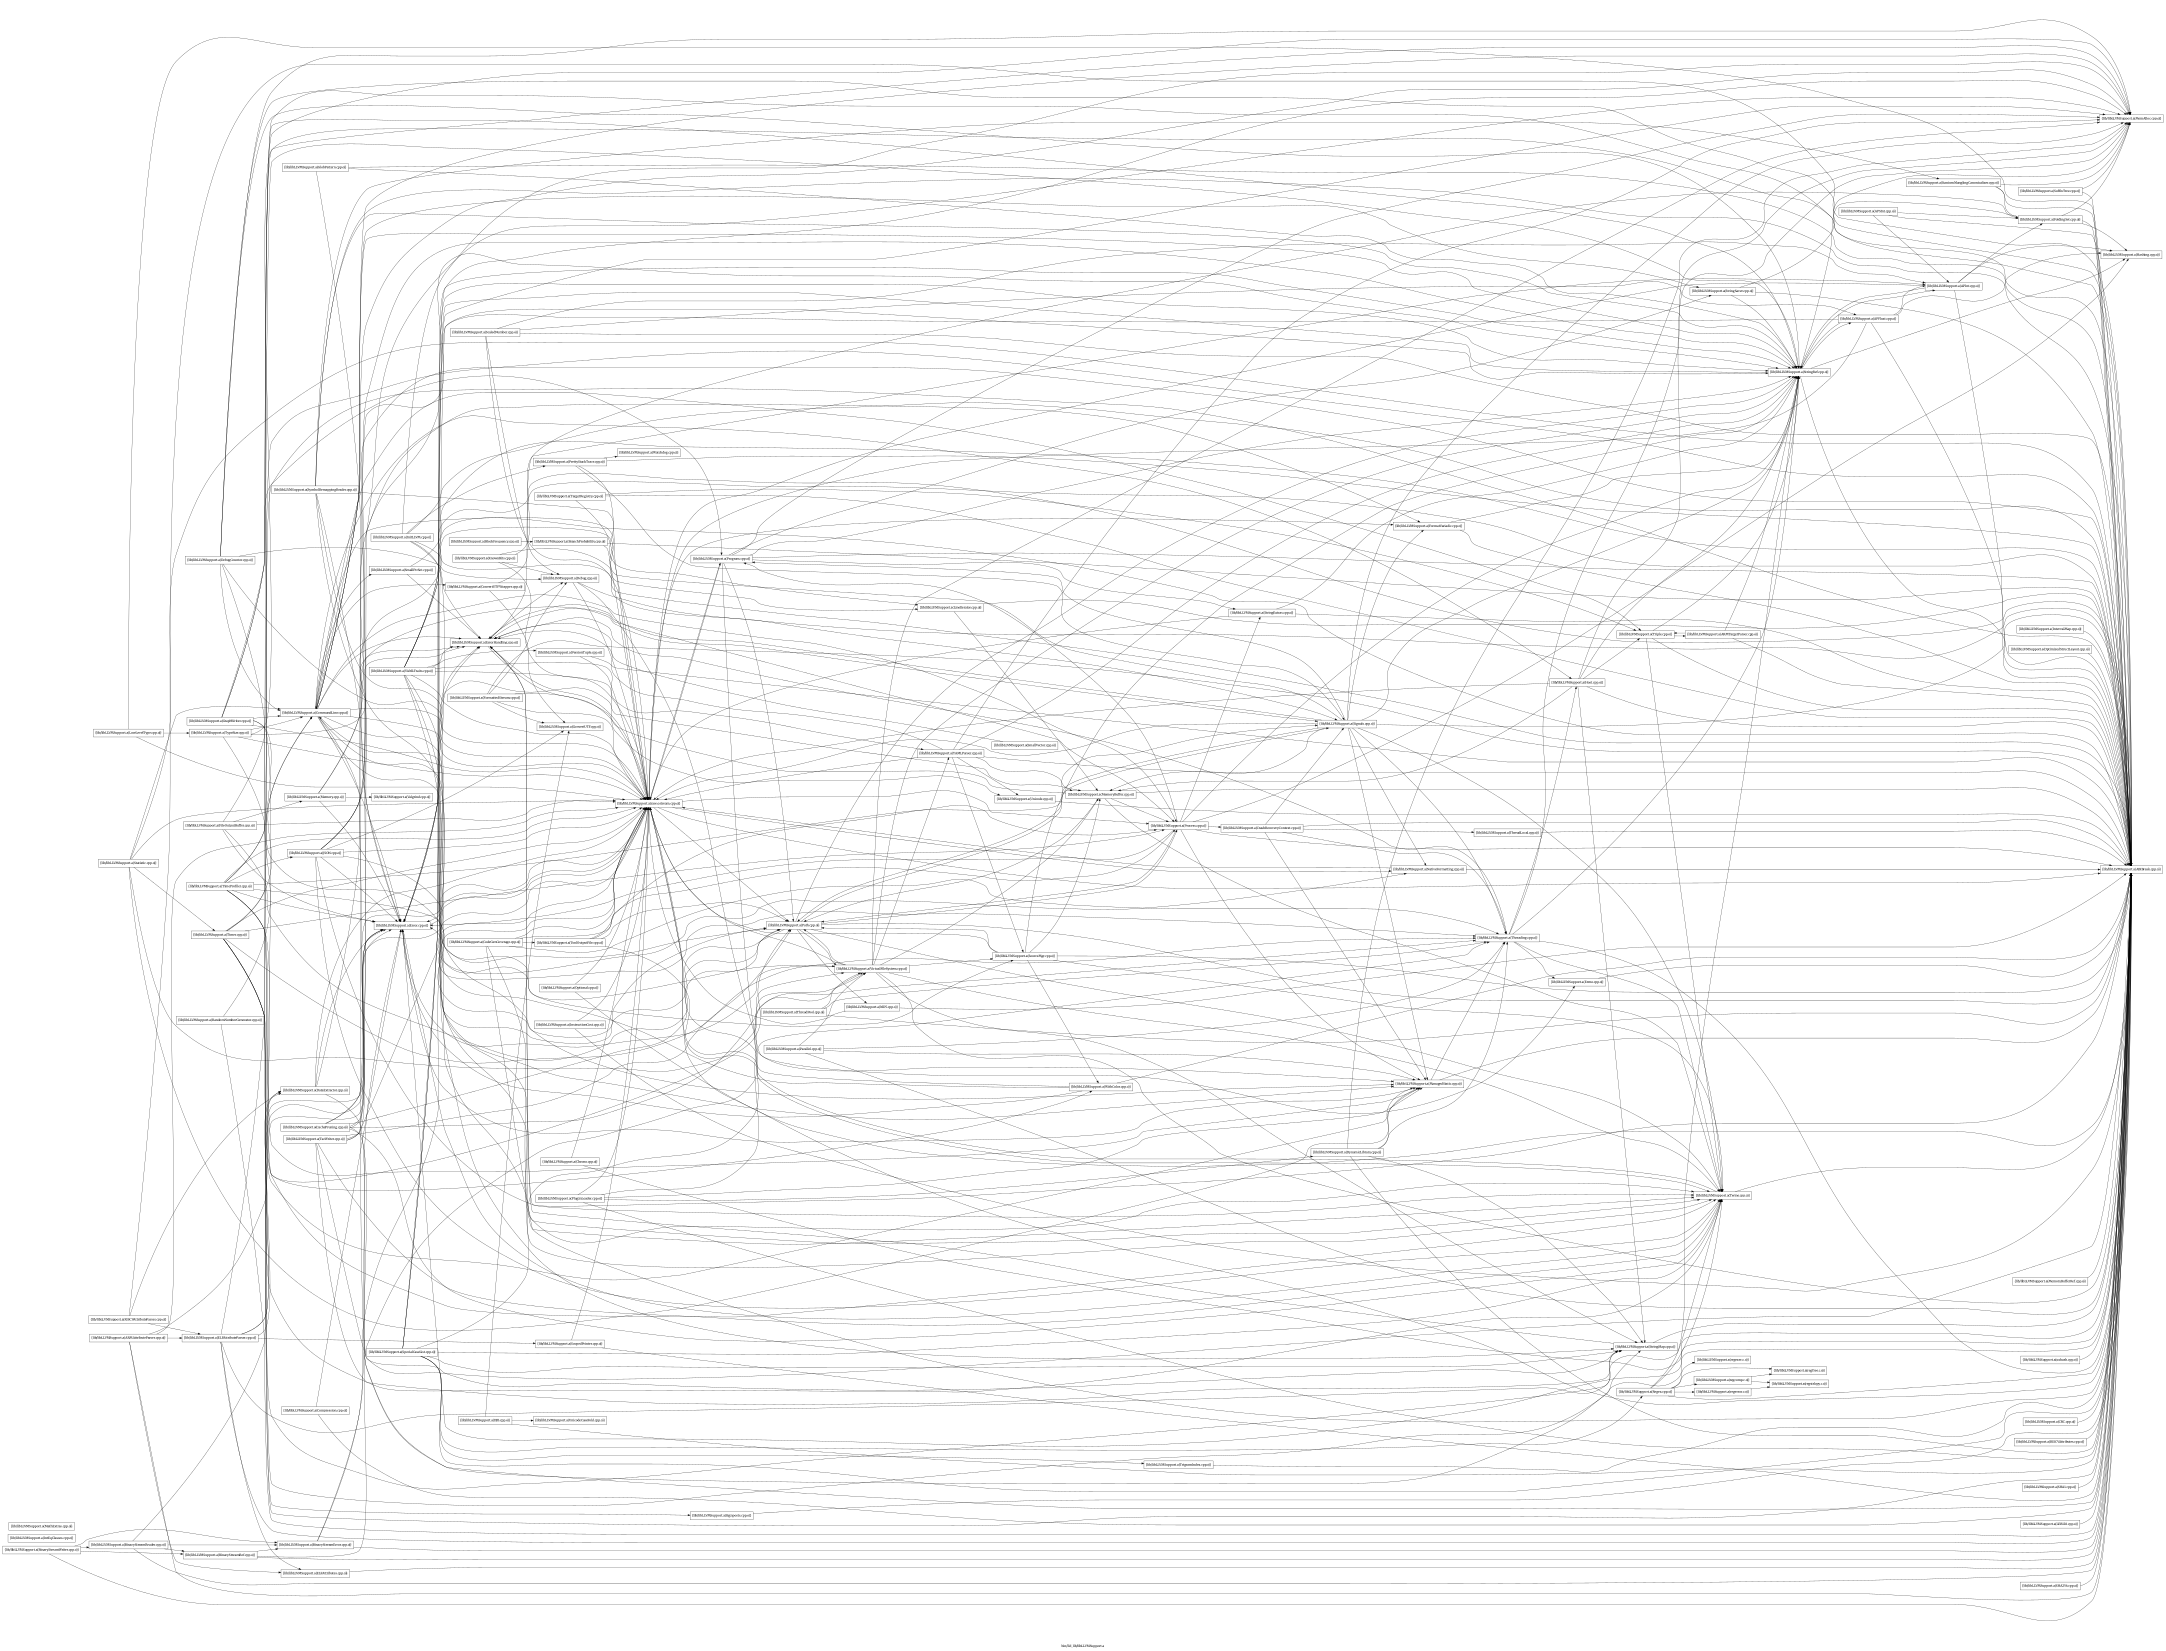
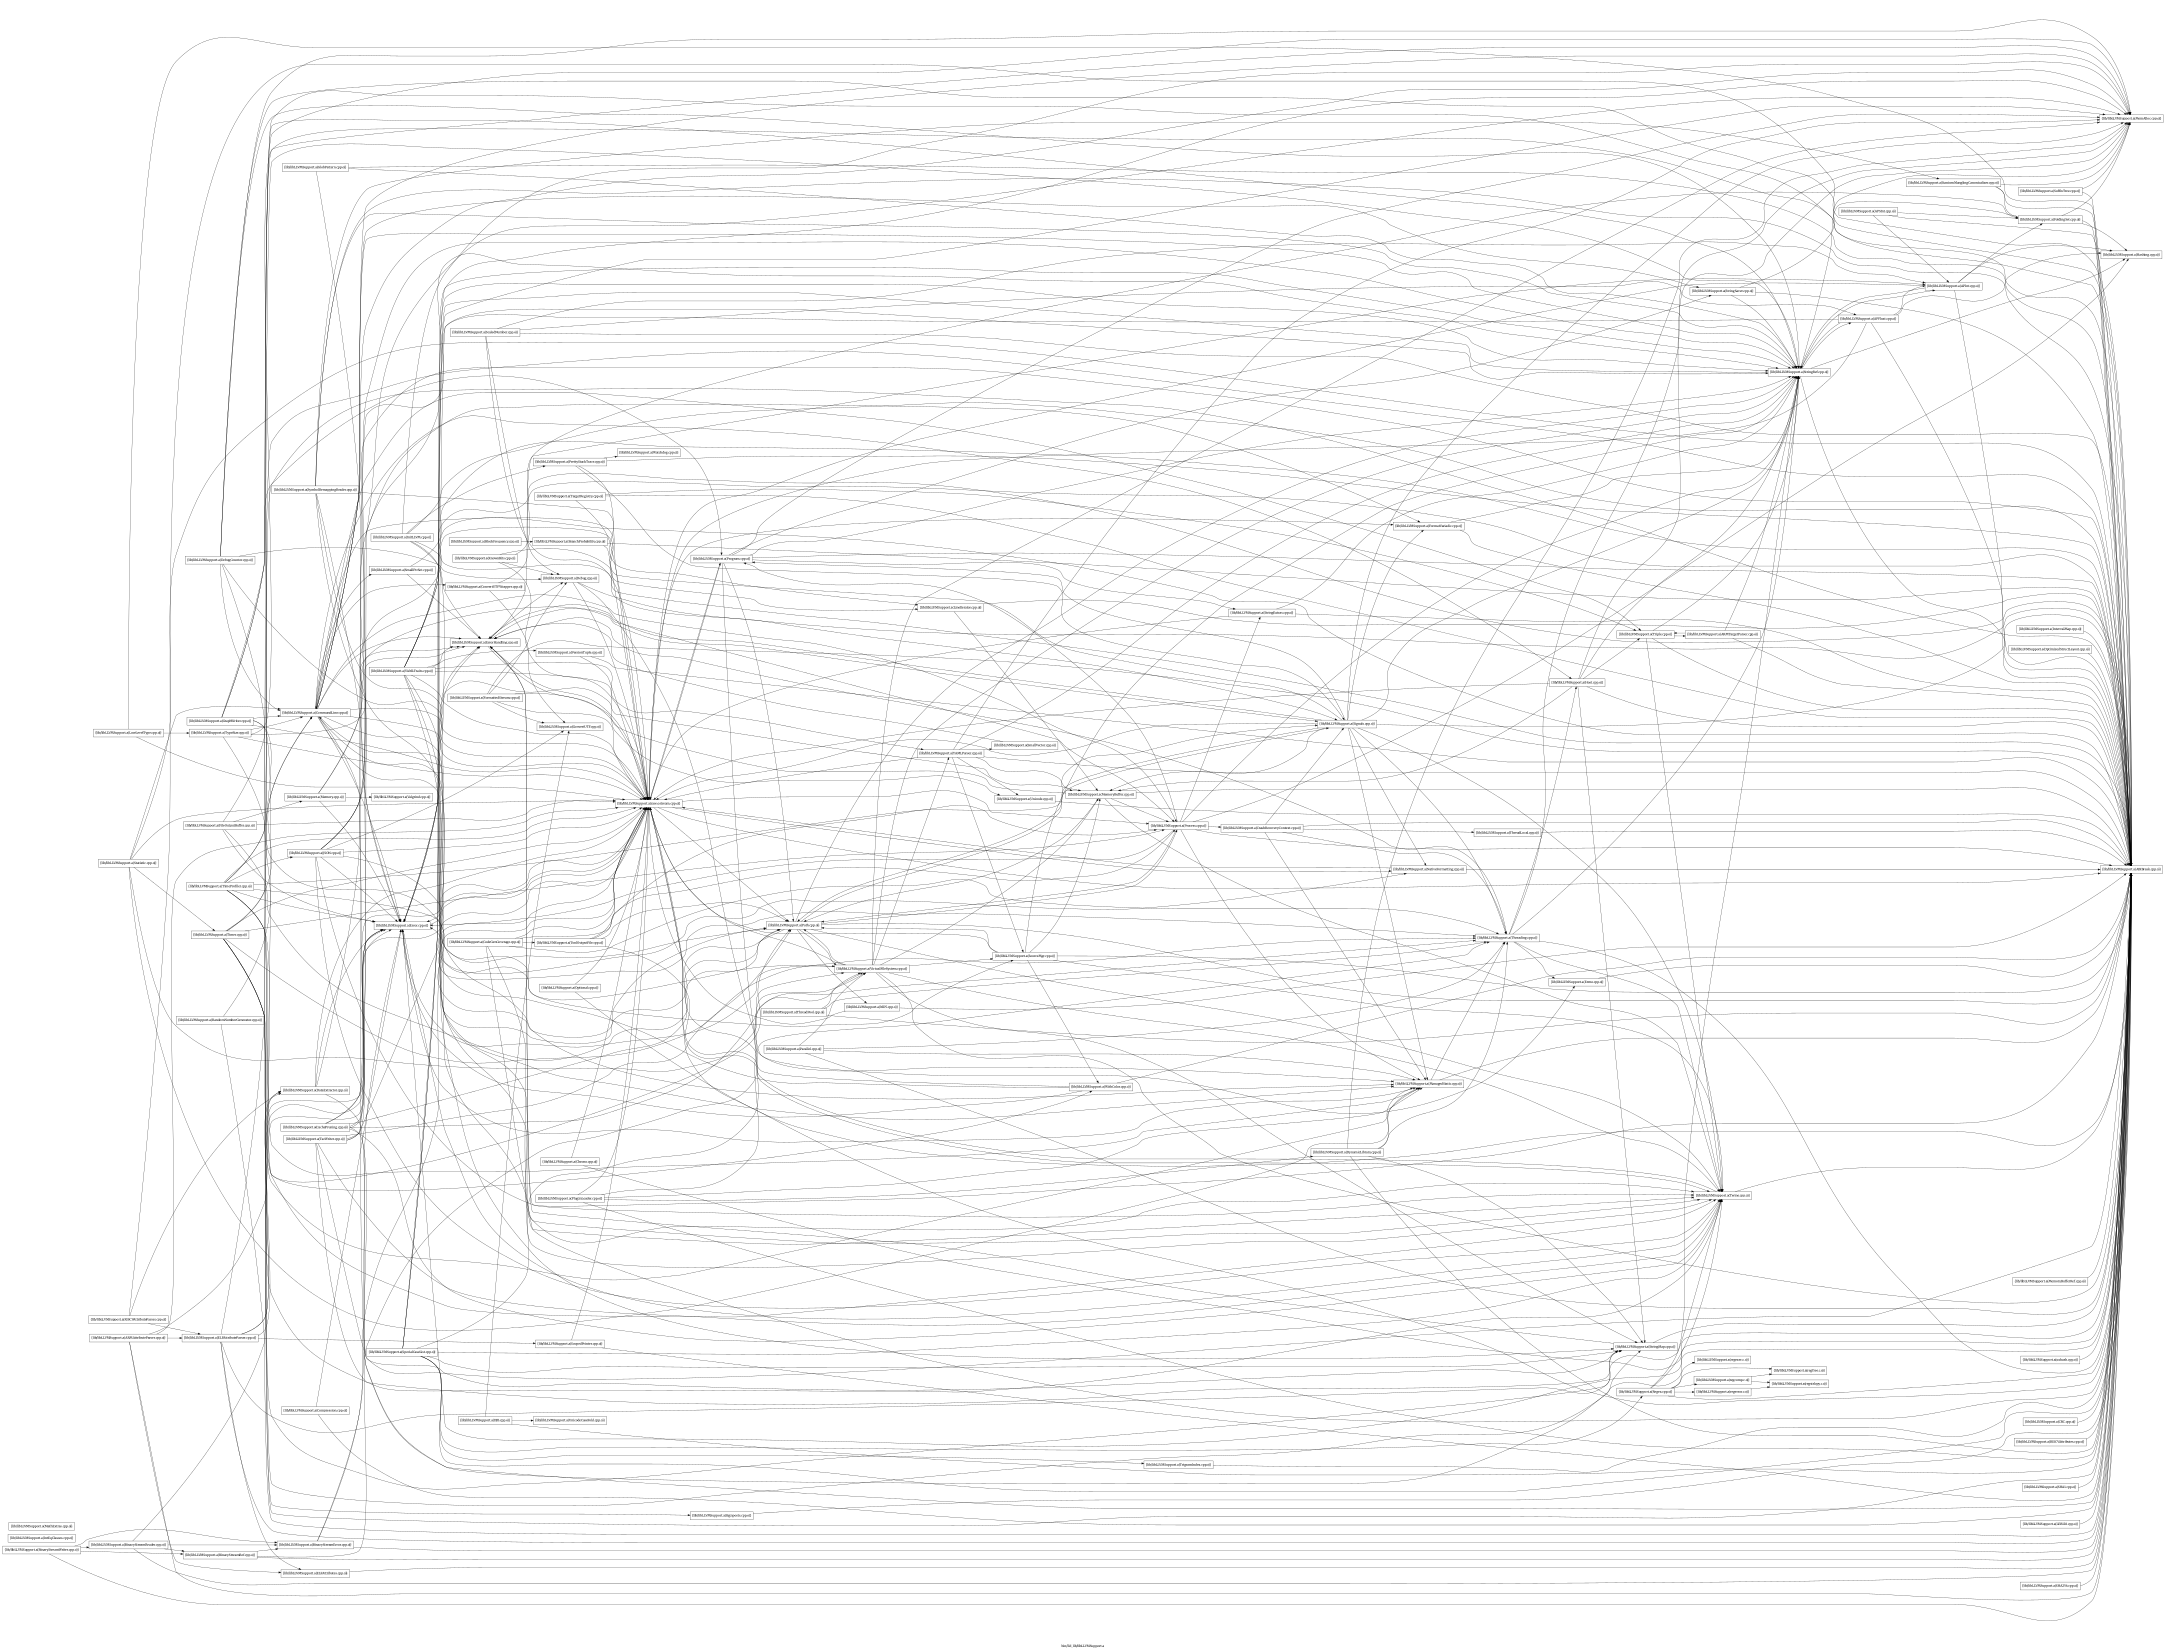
(707, 705) -> (986, 750)
(570, 1025) -> none
